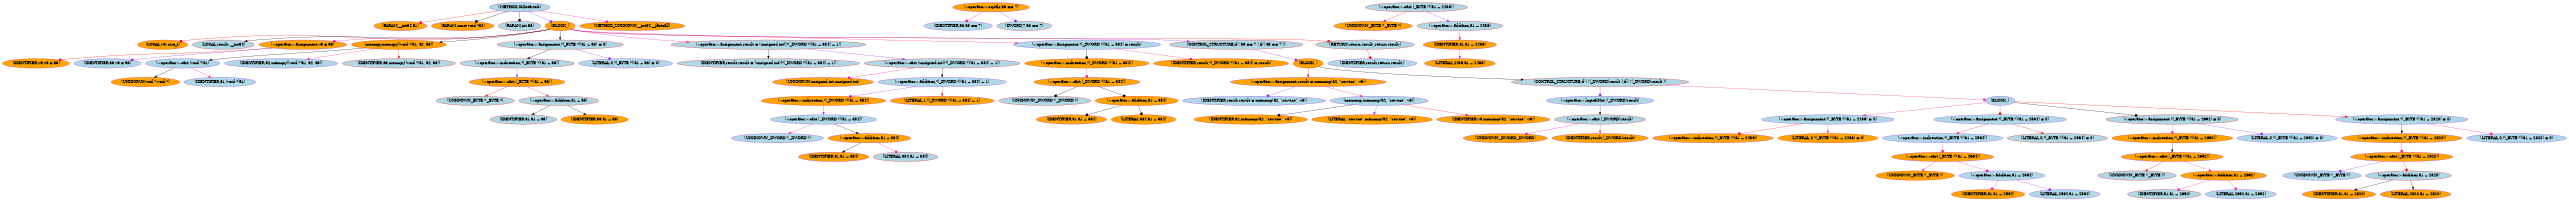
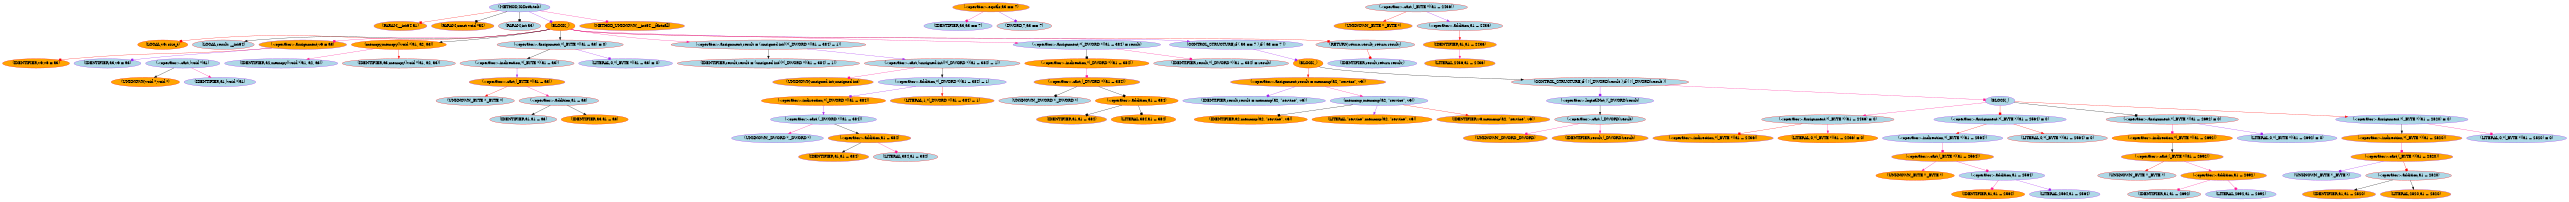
(1236, 45) -> (1236, 45)
(288, 54) -> none
(1221, 63) -> (1221, 63)
(1828, 119) -> (1828, 119)
